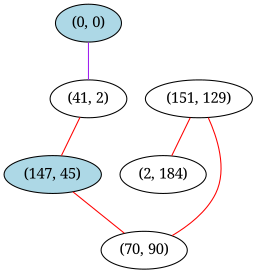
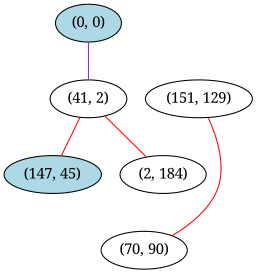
(181, 137) -> (126, 136)
(99, 213) -> none
